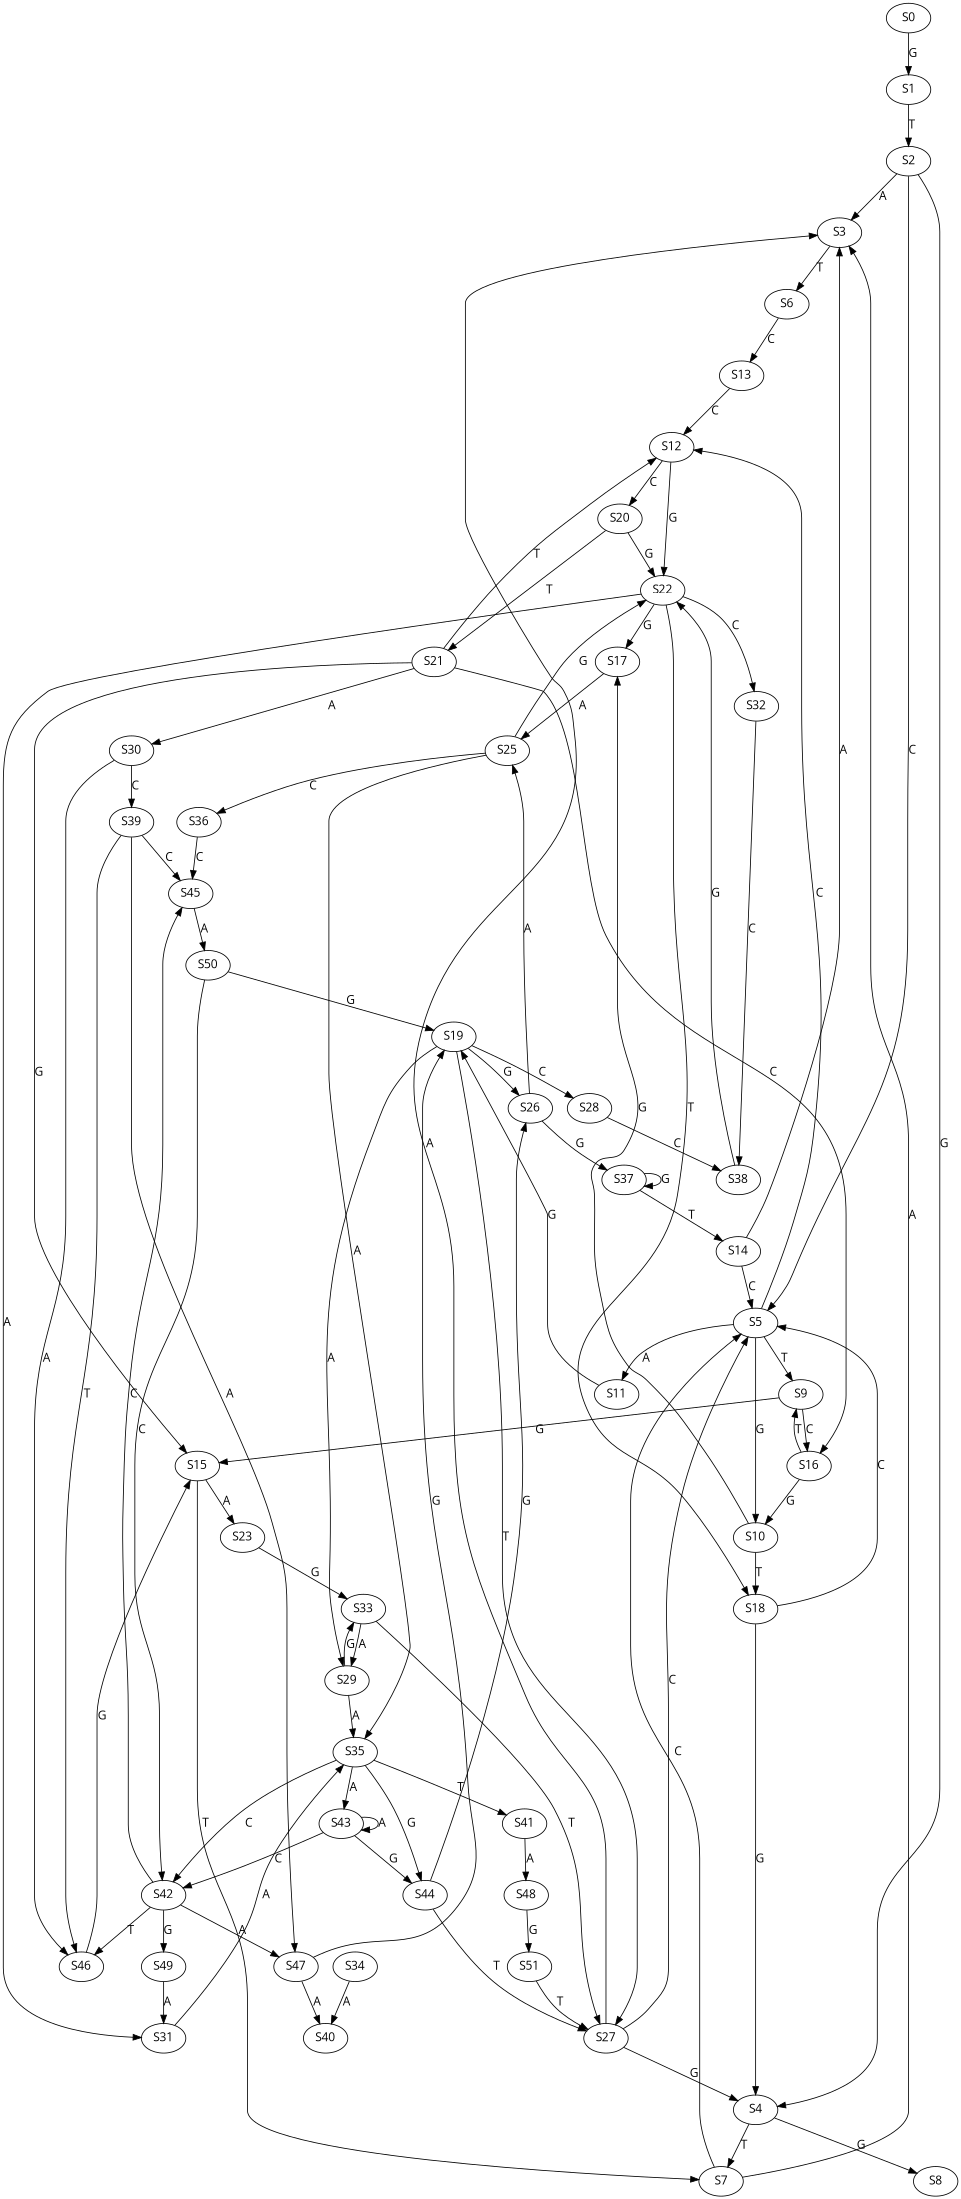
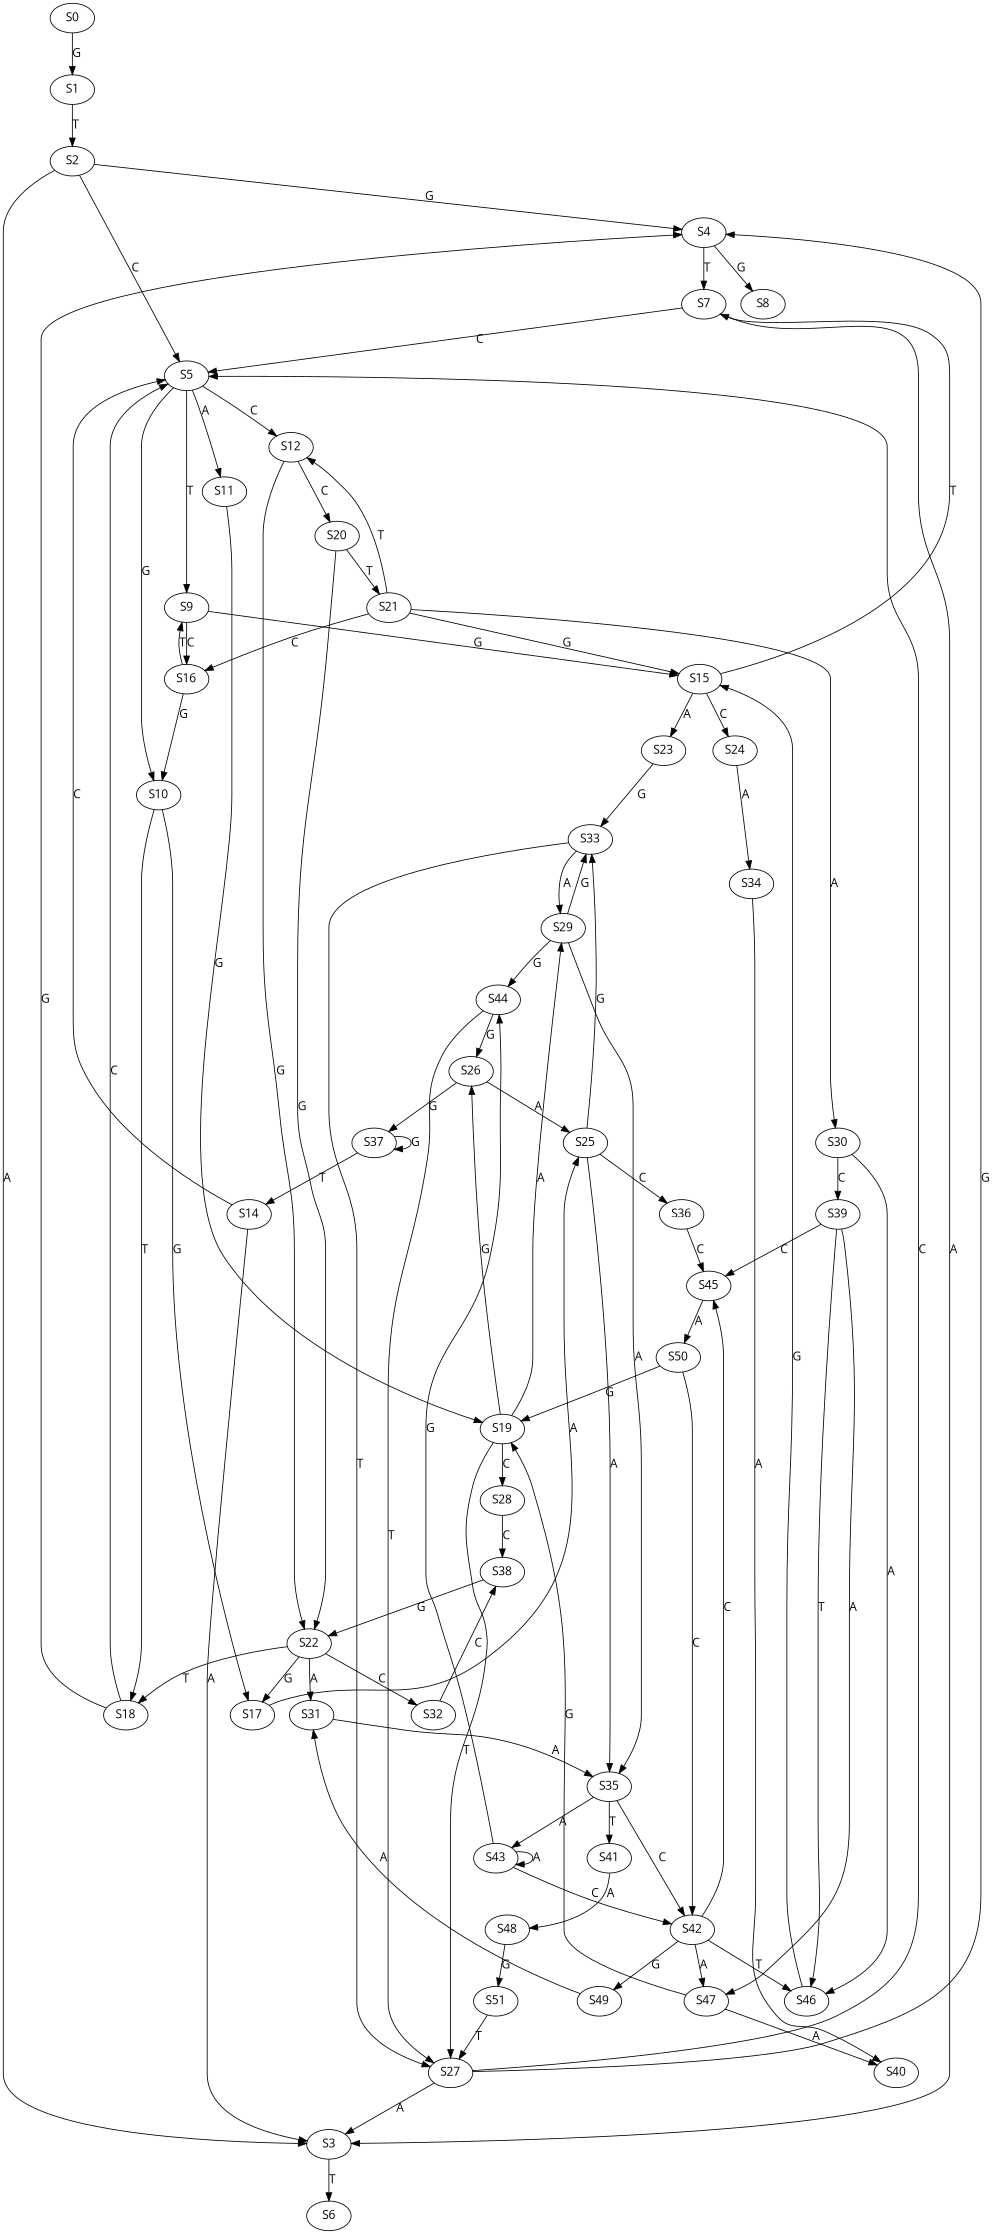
(742, 376) -> none
(566, 660) -> (596, 995)
none -> (735, 751)
(397, 1816) -> (531, 960)
